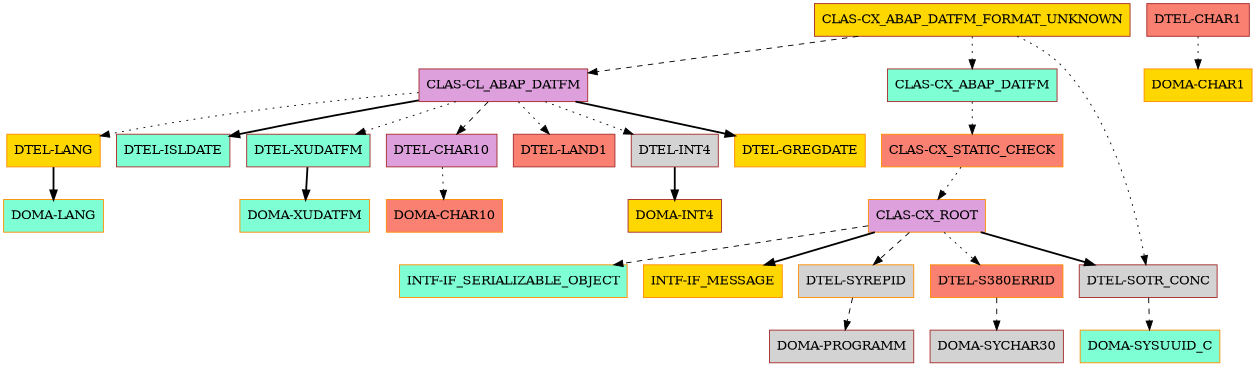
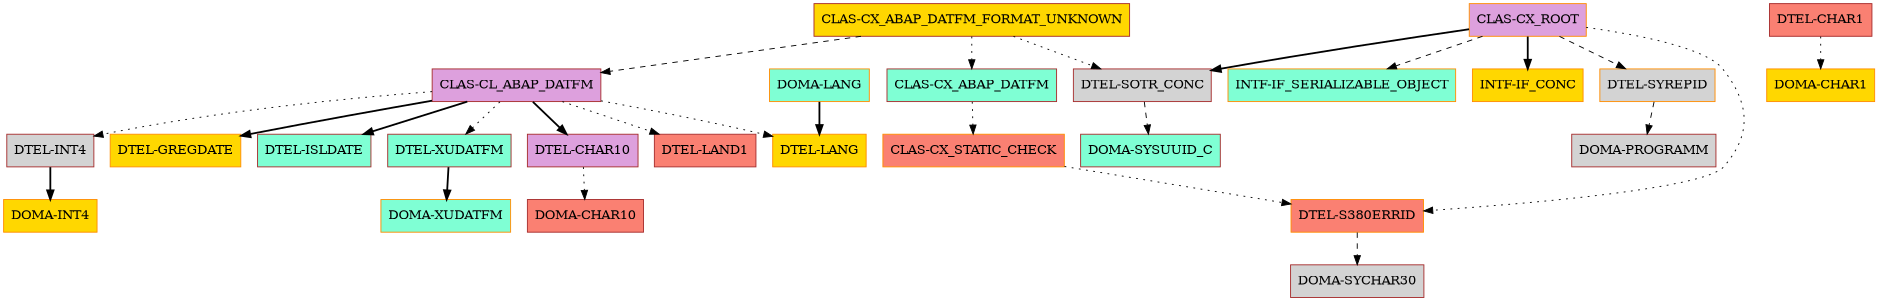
(476, 115) -> (546, 115)
(54, 179) -> (819, 113)
(952, 180) -> (1173, 184)
(444, 216) -> (585, 216)
(675, 216) -> (50, 216)
(713, 281) -> (1528, 85)
(1150, 346) -> (1150, 151)
